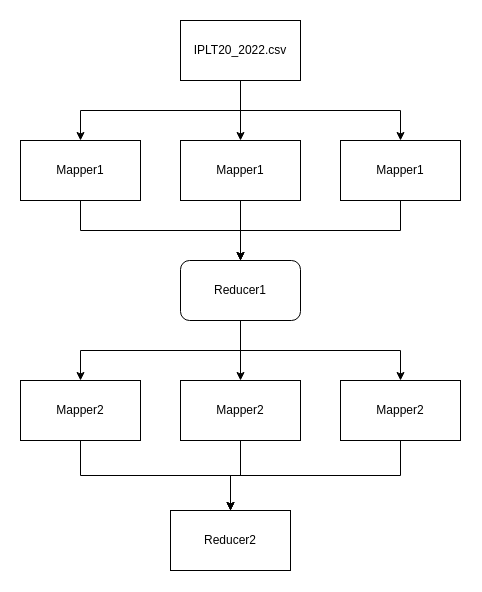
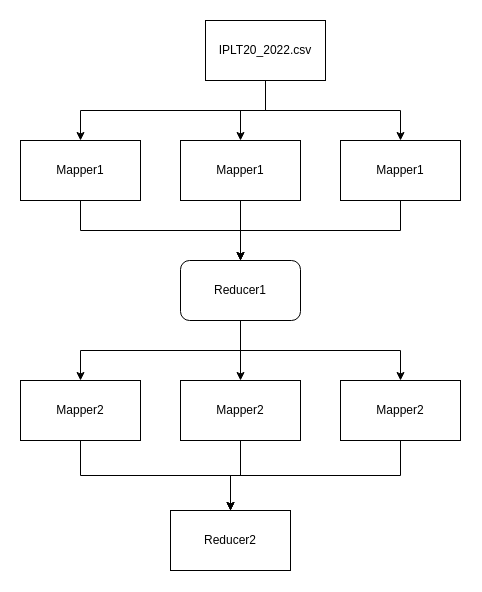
(241, 51) -> (266, 51)
